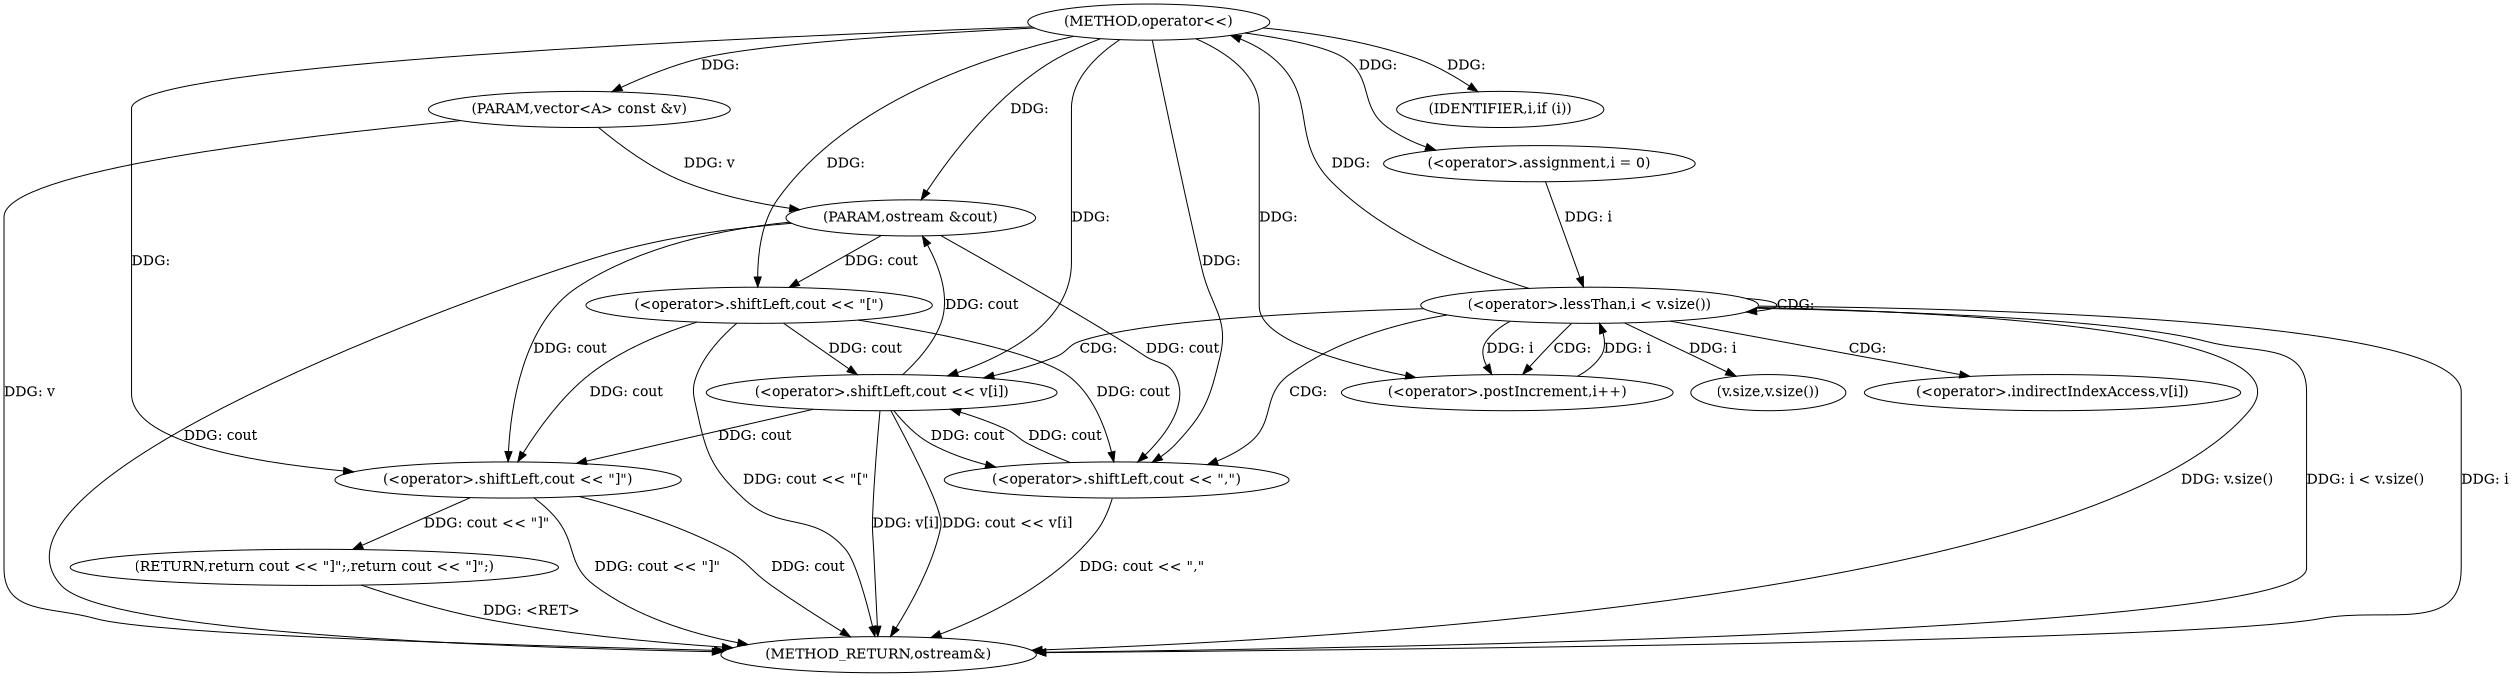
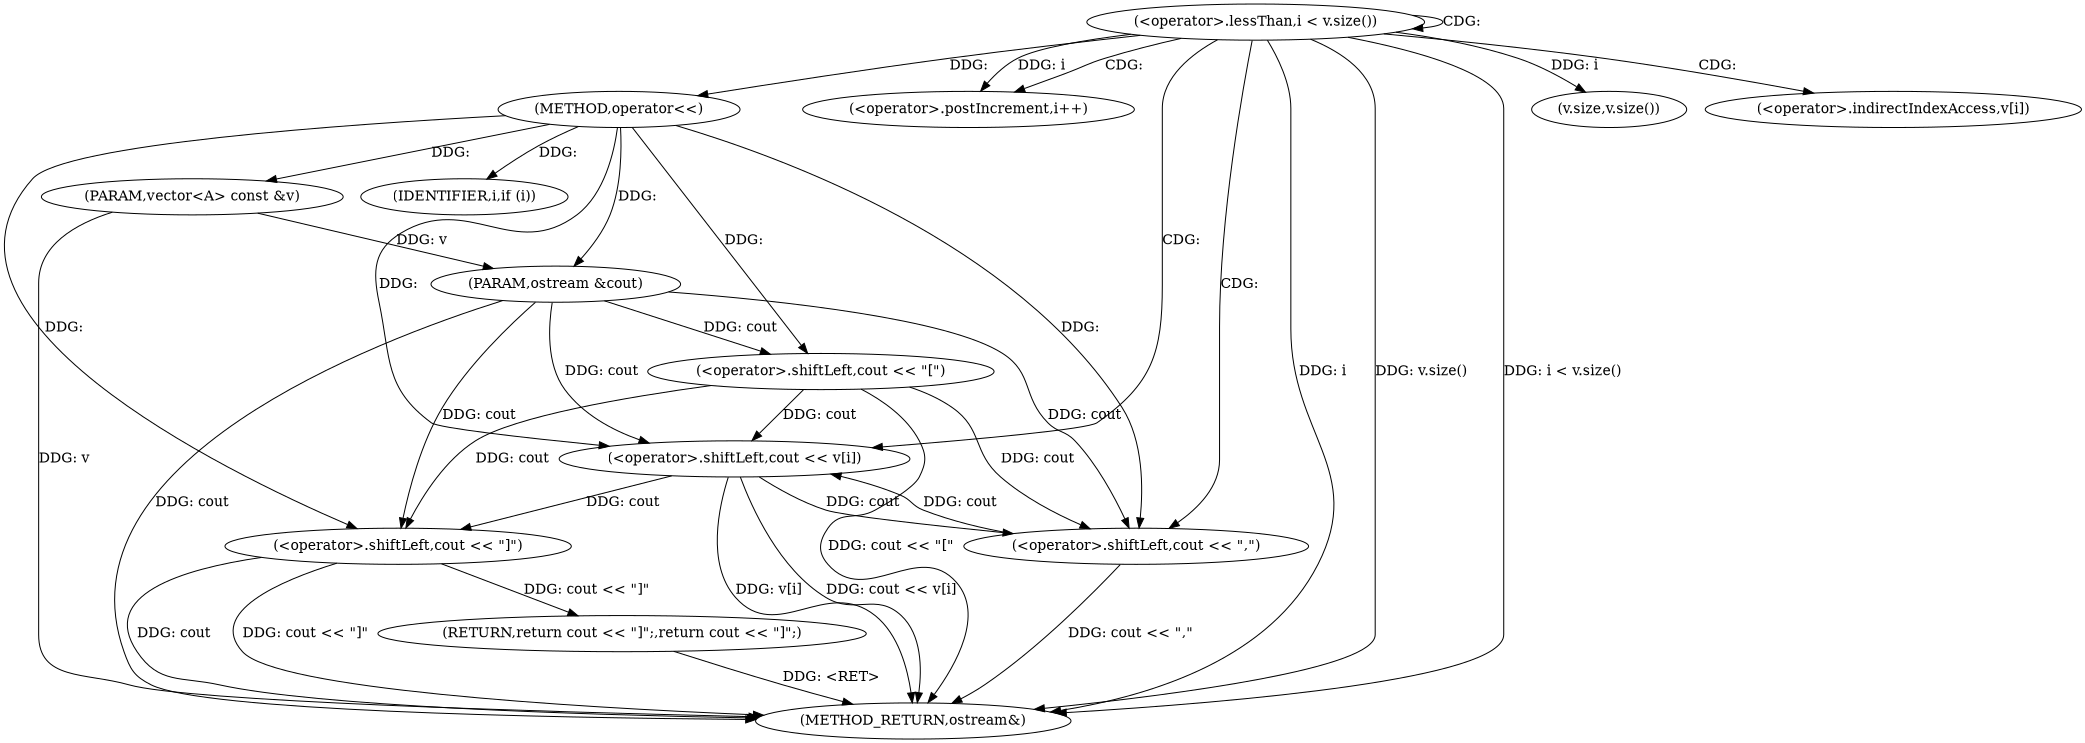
(1539, 164) -> none
(1259, 242) -> none
(943, 315) -> (565, 390)
(1599, 359) -> none
